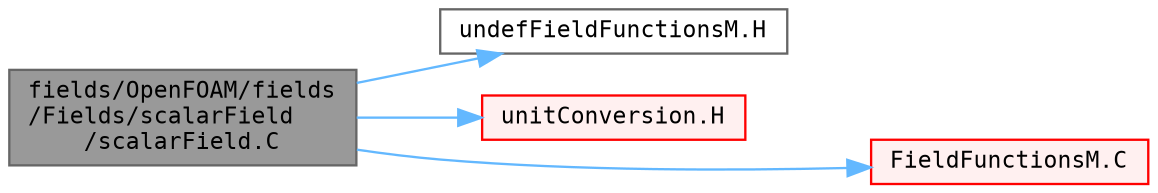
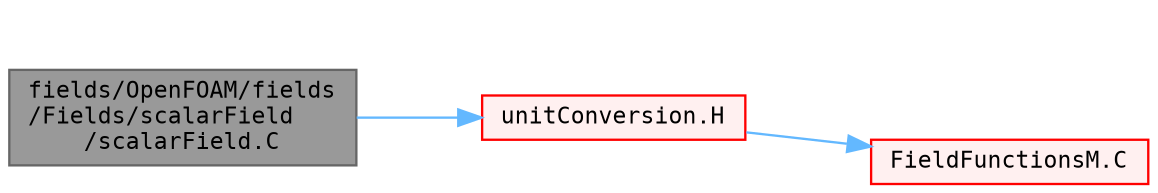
(614, 31) -> none
(602, 168) -> (797, 138)
